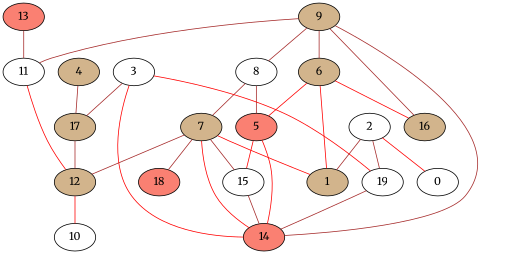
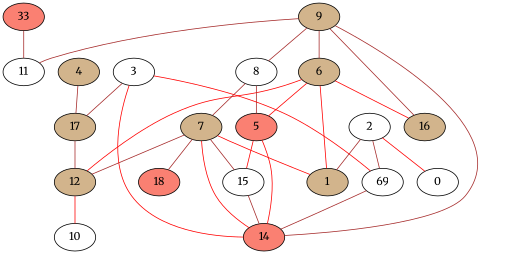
(24, 17) -> (24, 17)
(42, 130) -> (187, 108)
(383, 182) -> (383, 182)
